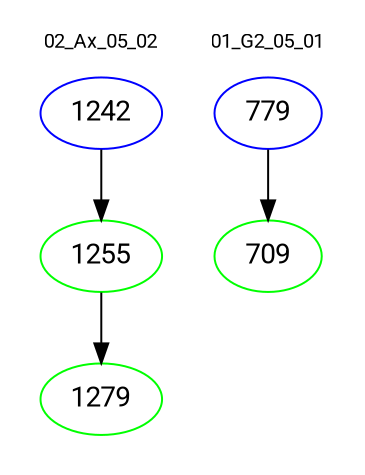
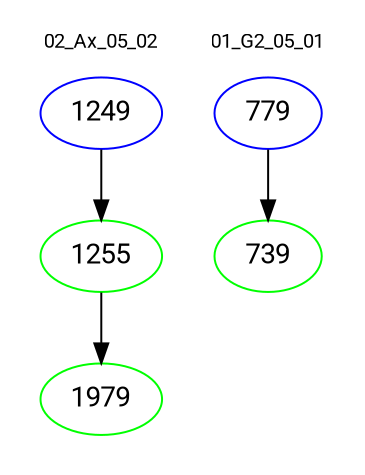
(101, 113) -> (101, 113)
(268, 256) -> (268, 256)
(101, 399) -> (101, 399)
